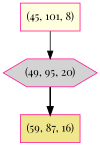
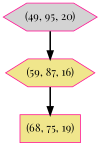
(50, 17) -> none
none -> (50, 129)
(50, 129) -> (50, 73)
